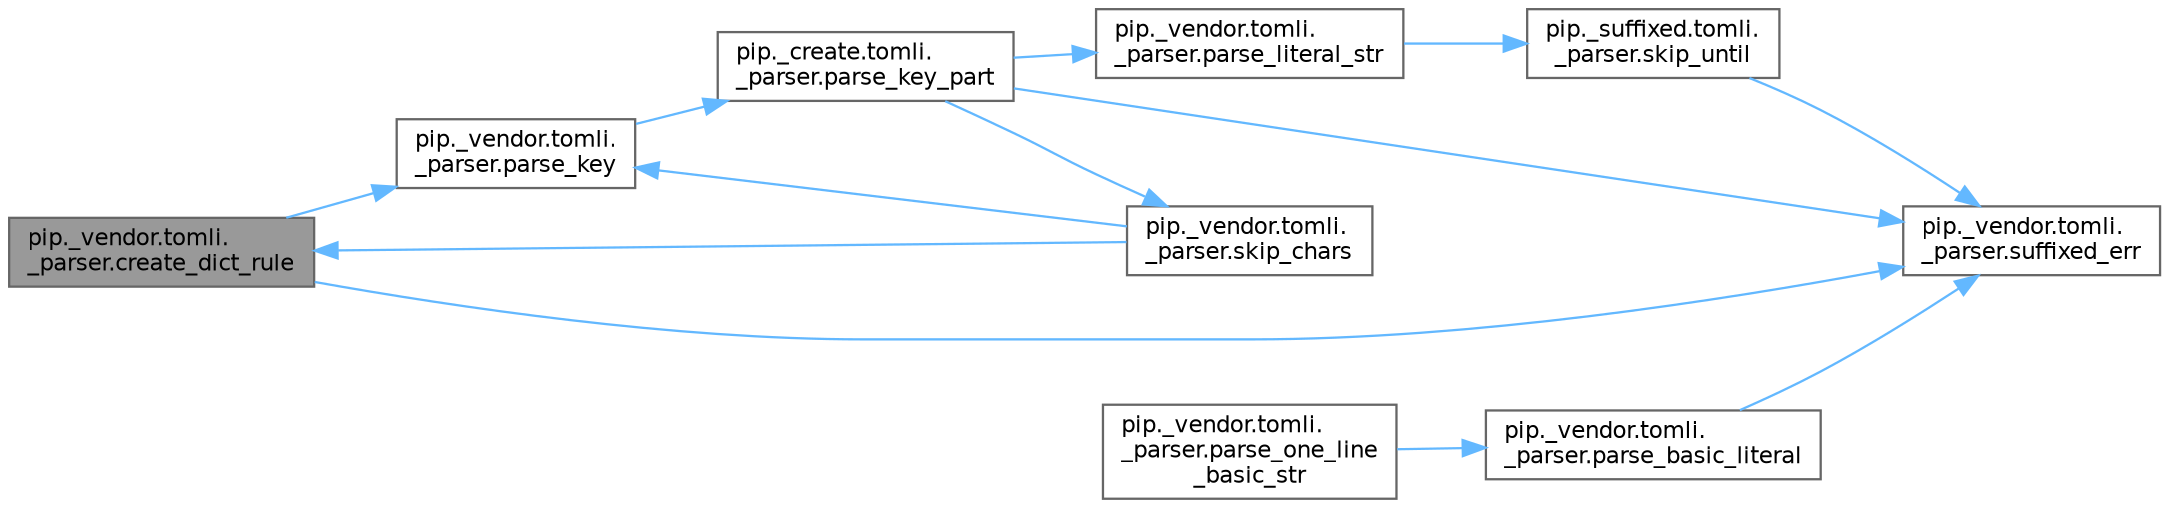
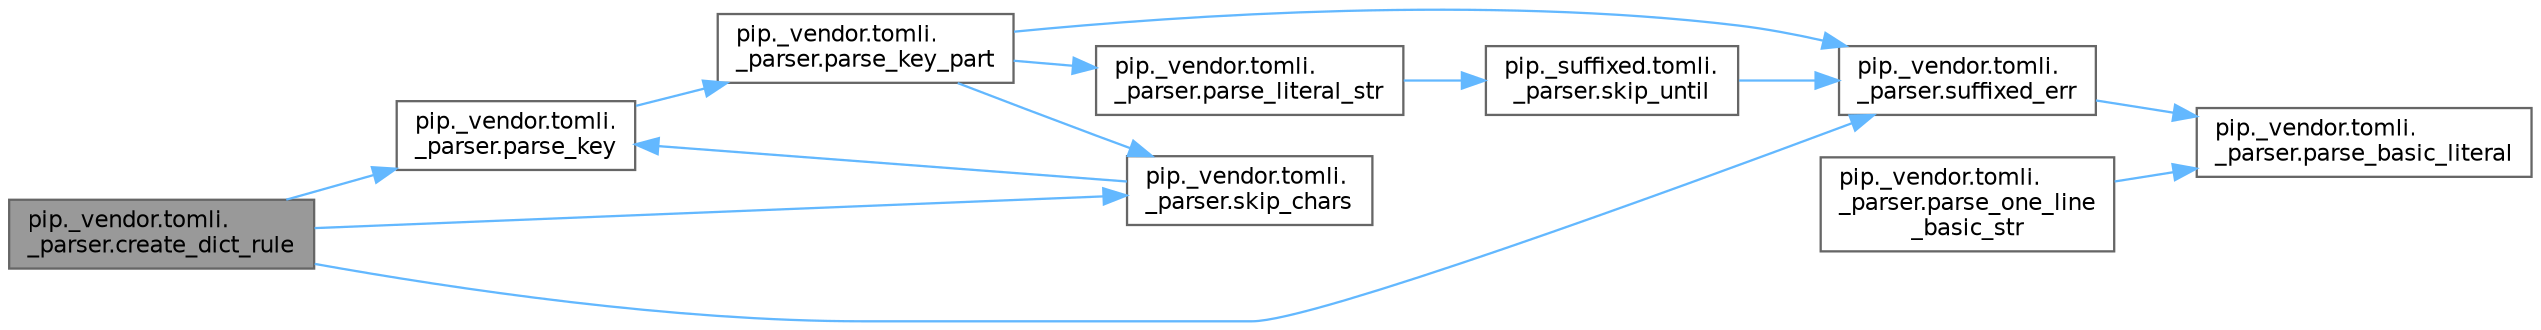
(866, 66) -> (866, 48)
(732, 246) -> (709, 212)
(1852, 354) -> (2135, 107)
